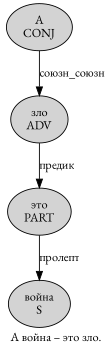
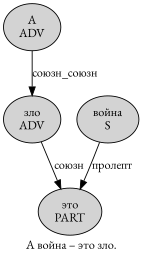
(39, 27) -> (32, 27)
(57, 166) -> (69, 166)
(39, 253) -> (92, 162)
